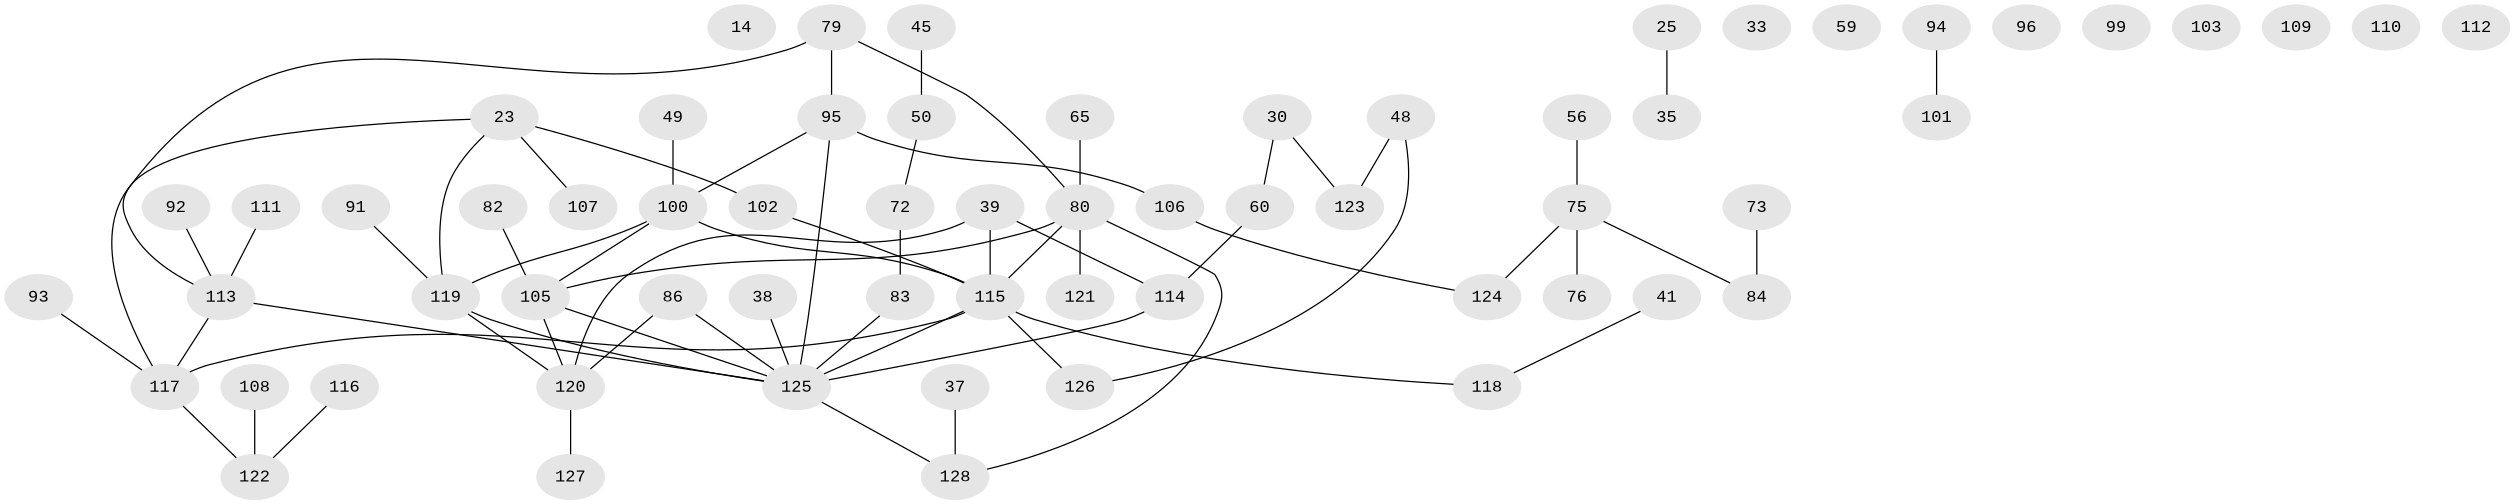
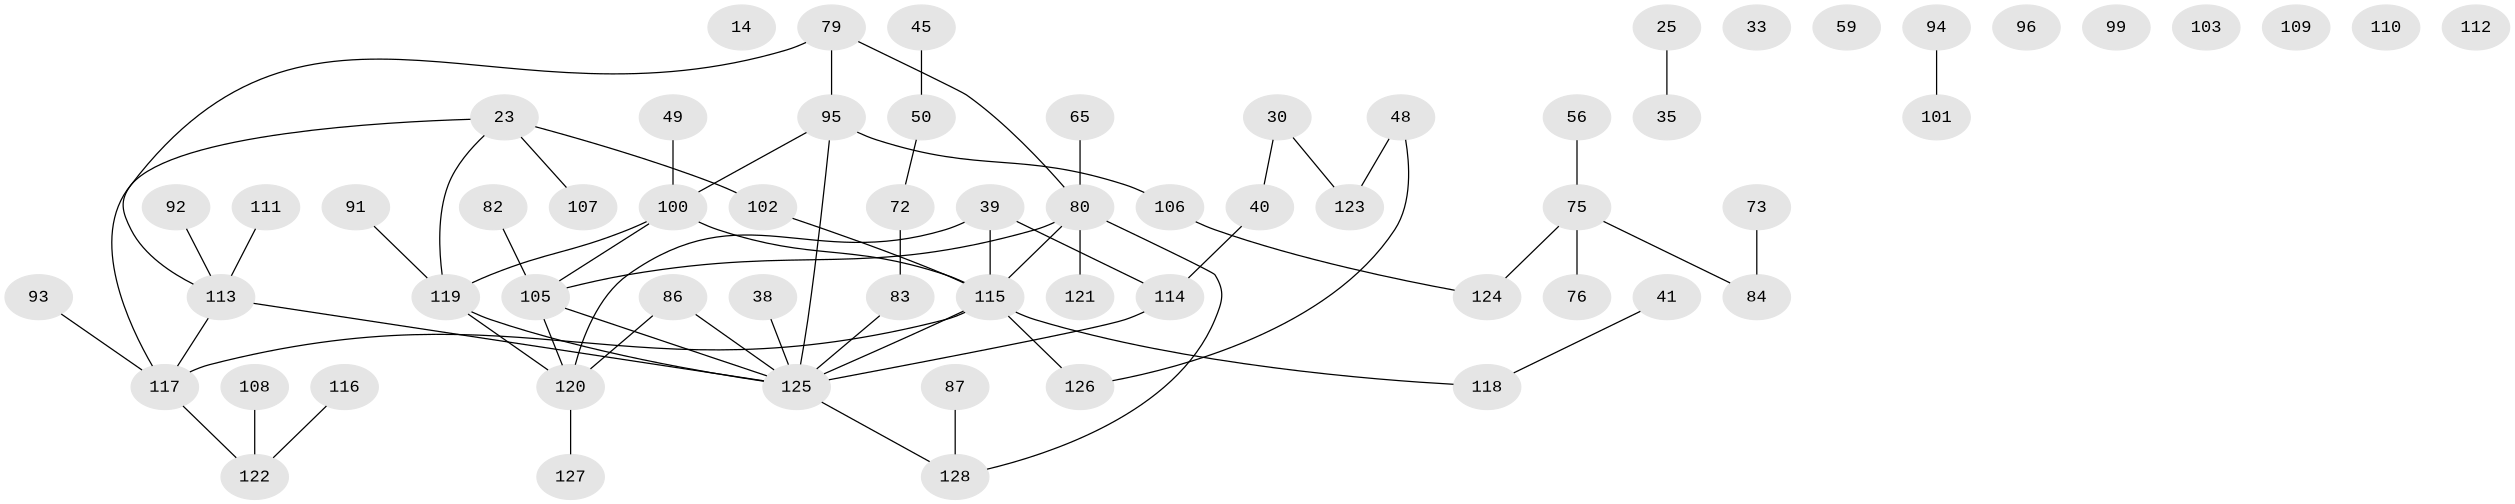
(1260, 207) -> (1260, 207)
(955, 387) -> (955, 387)
